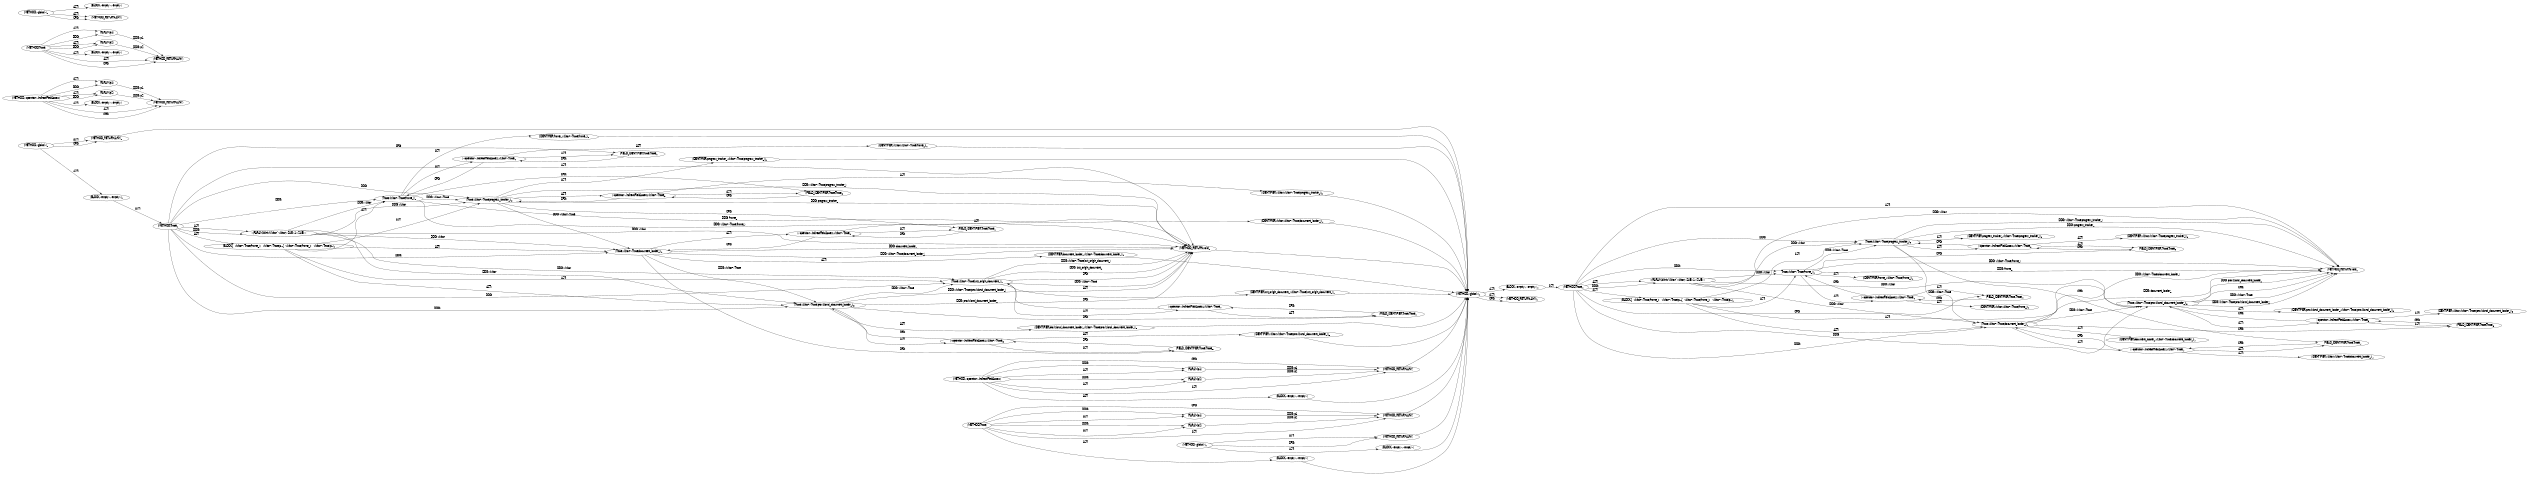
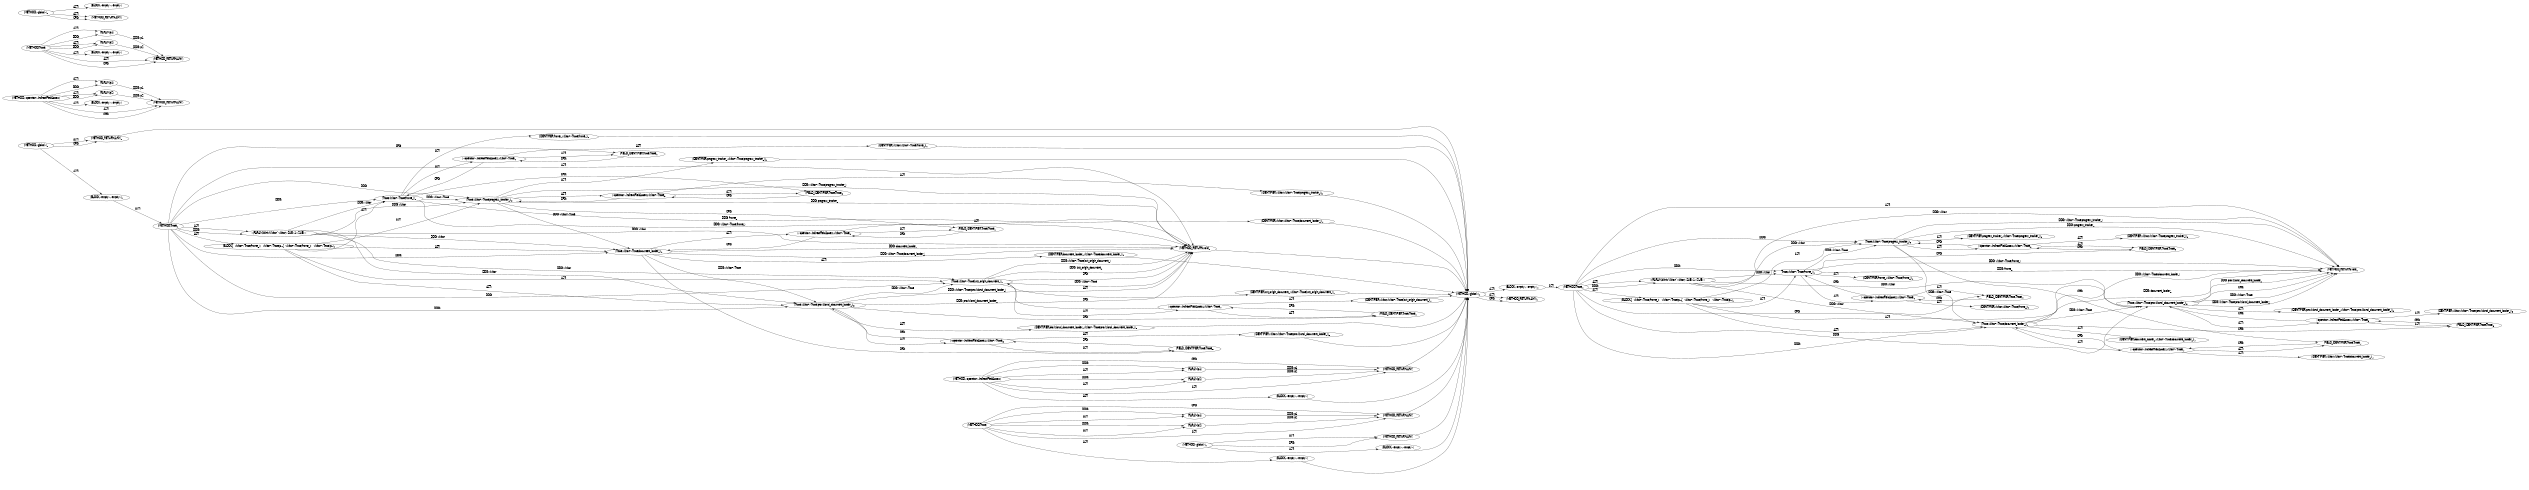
none -> (1398, 301)
